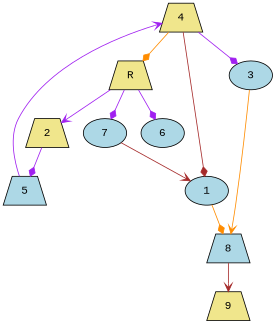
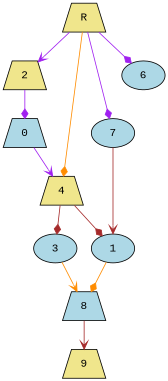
(159, 43) -> (74, 99)
(214, 45) -> (59, 215)
(25, 191) -> (25, 133)
